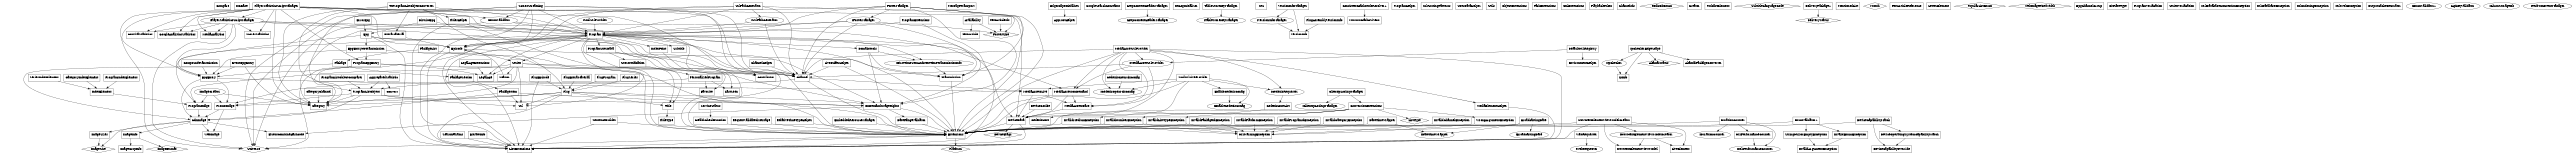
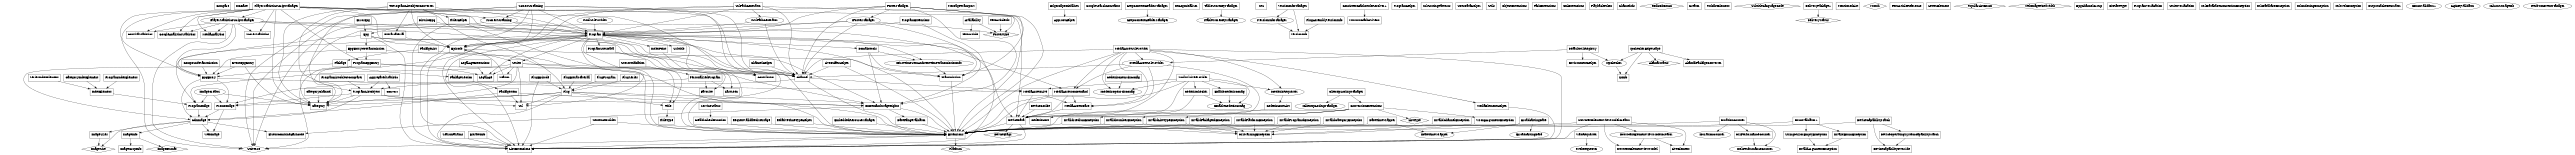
(499, 20) -> (499, 20)
none -> (425, 34)
(616, 56) -> none
none -> (1598, 56)
none -> (1196, 92)
none -> (1190, 115)
none -> (1101, 128)
